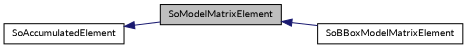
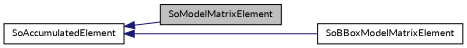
(305, 24) -> (226, 34)
